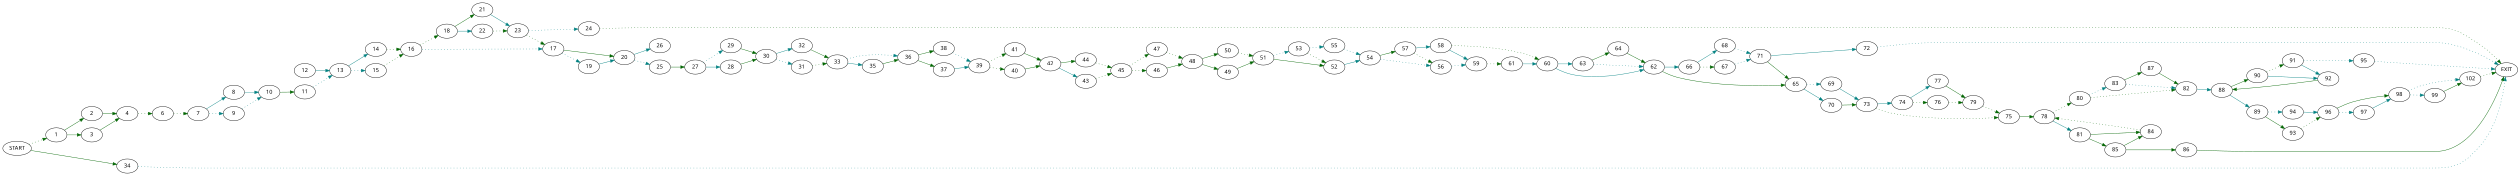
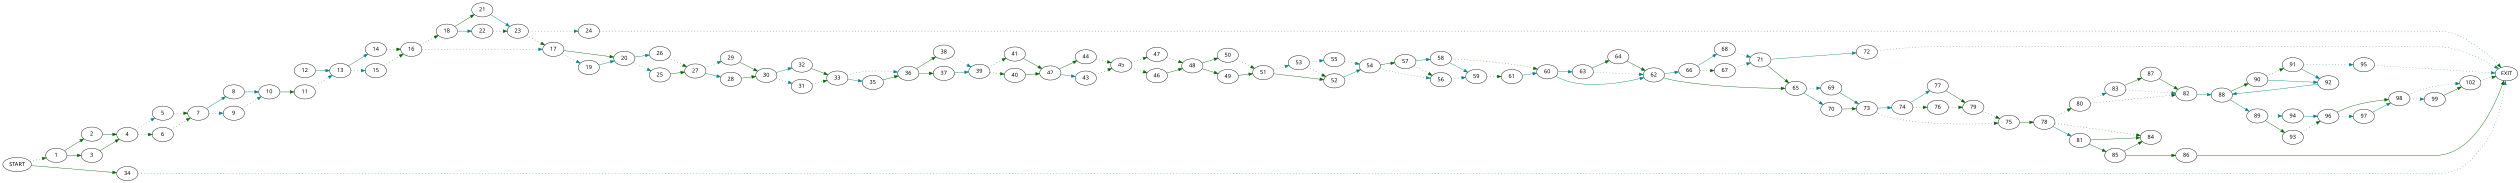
none -> (676, 61)
(2277, 85) -> (2277, 89)
none -> (163, 113)
(2100, 124) -> (2096, 129)
